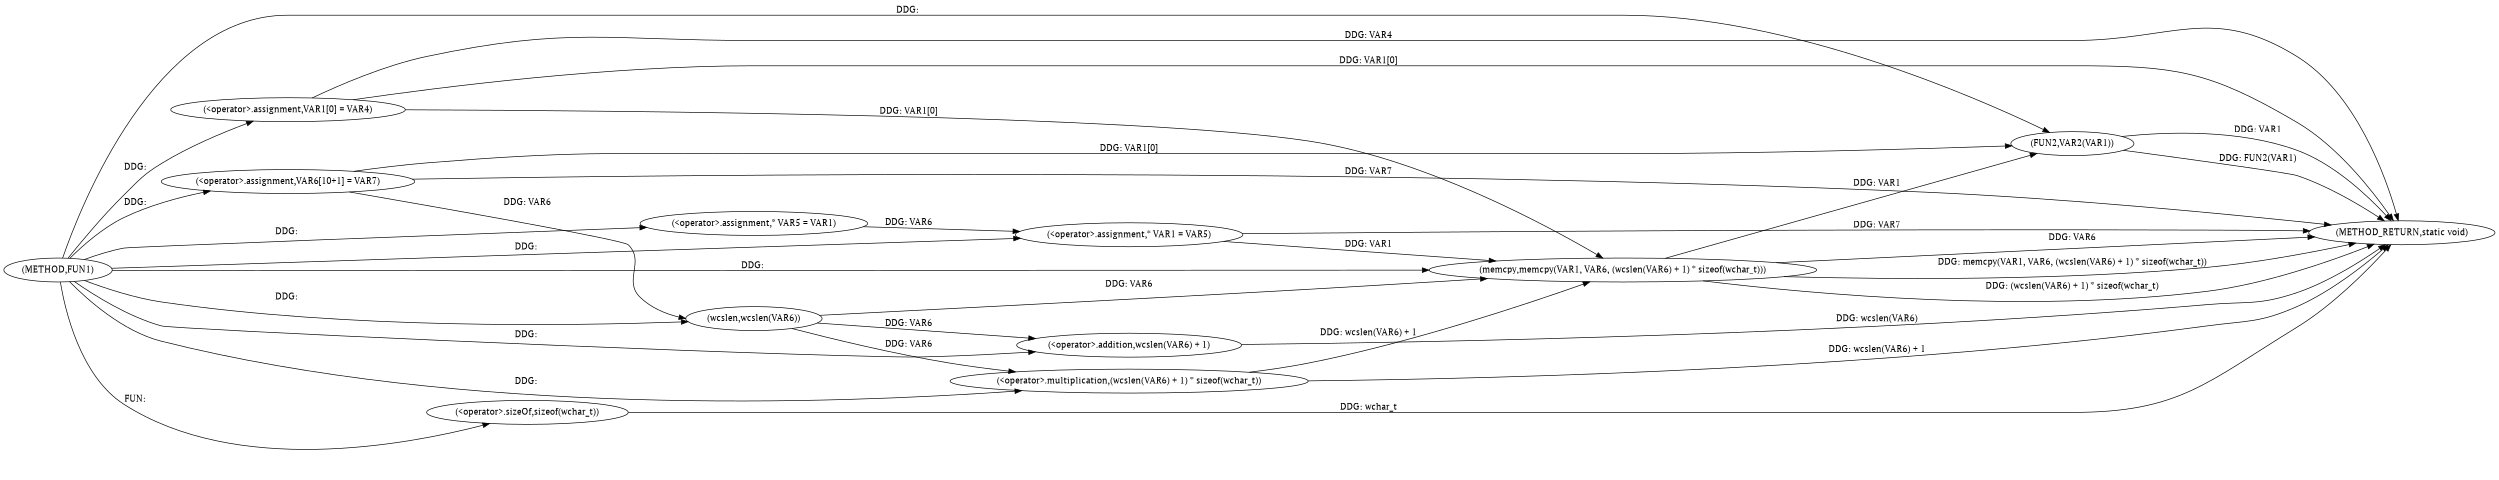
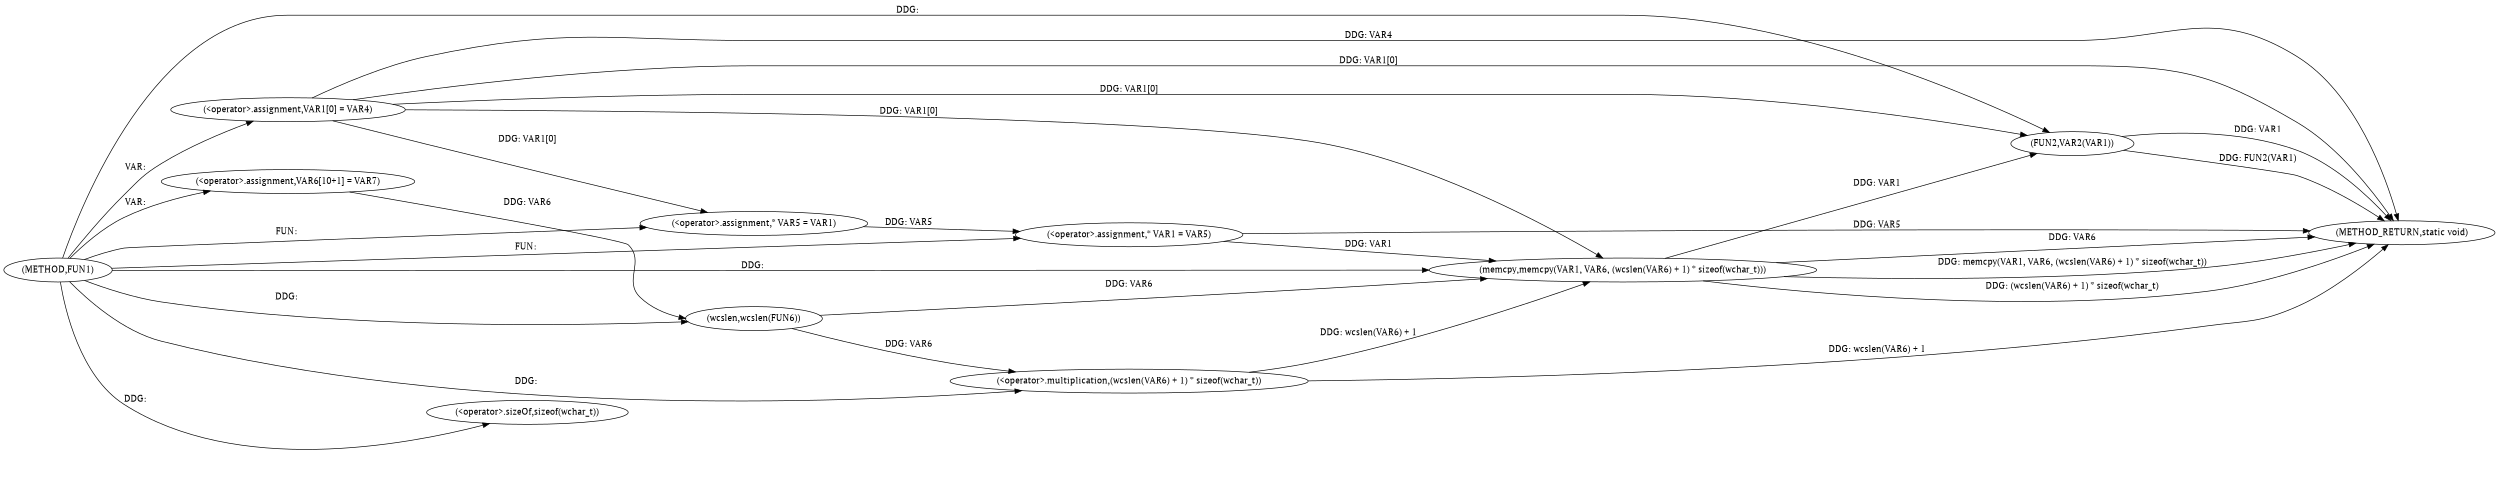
(1179, 154) -> (1208, 94)
none -> (517, 166)
(137, 167) -> (137, 167)
(1369, 177) -> none
(137, 202) -> (137, 202)
(909, 222) -> (909, 222)
(1877, 225) -> (1877, 225)
(288, 232) -> (288, 232)
(527, 247) -> (527, 247)
(754, 319) -> (754, 319)
(1129, 345) -> none
(137, 399) -> (137, 399)
(1532, 412) -> none
